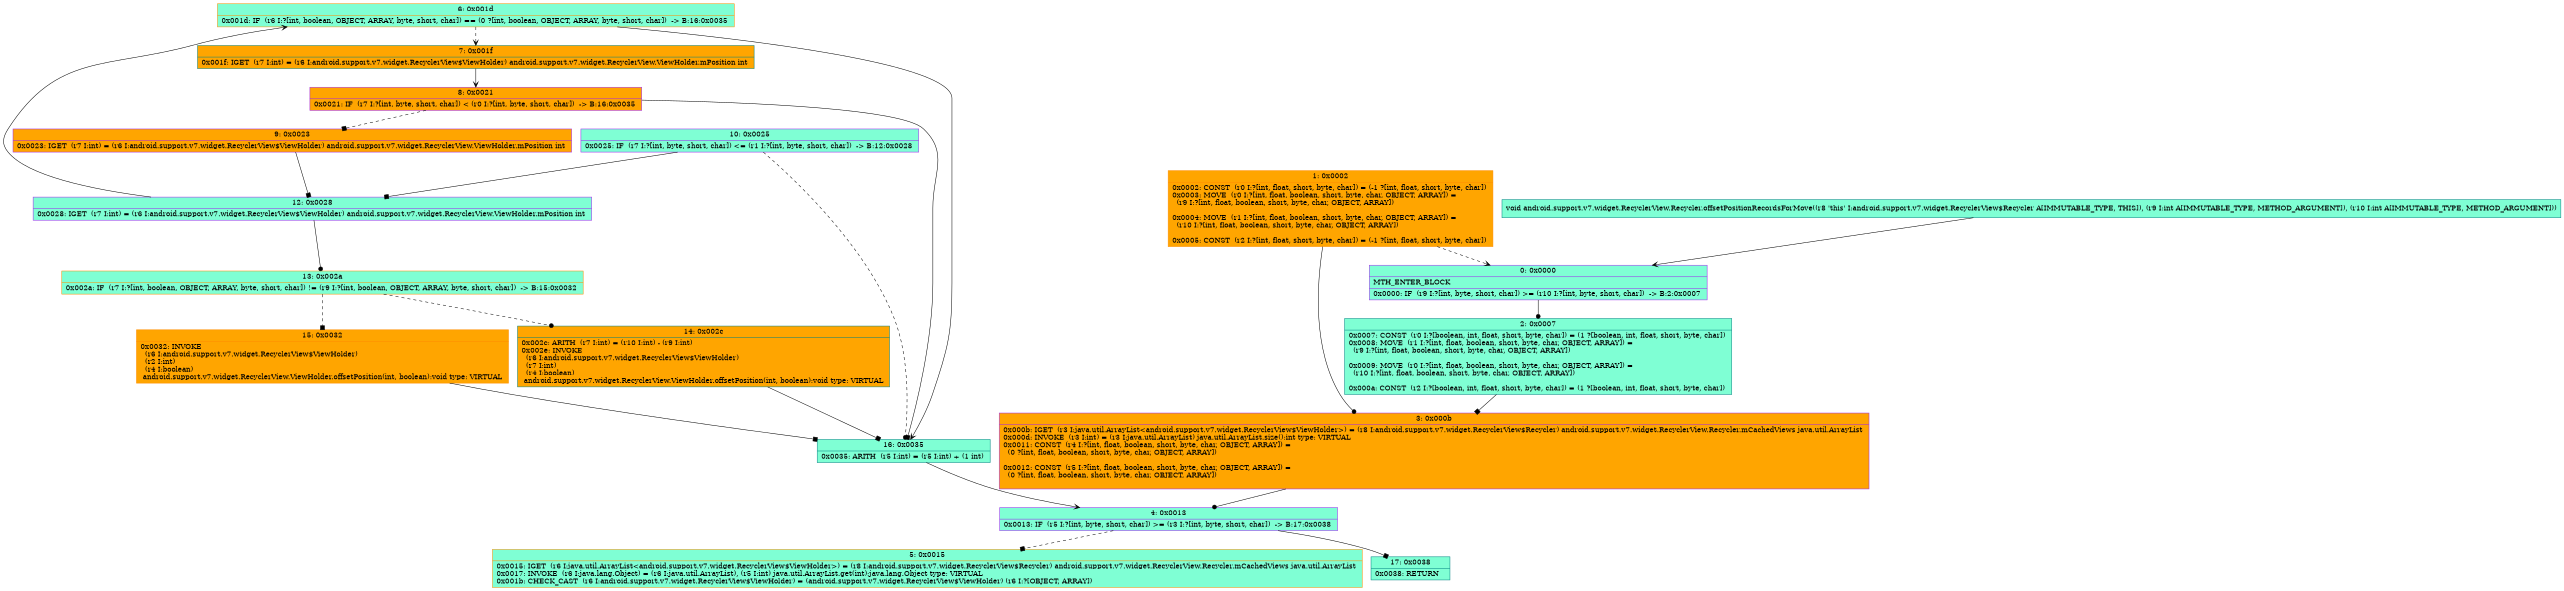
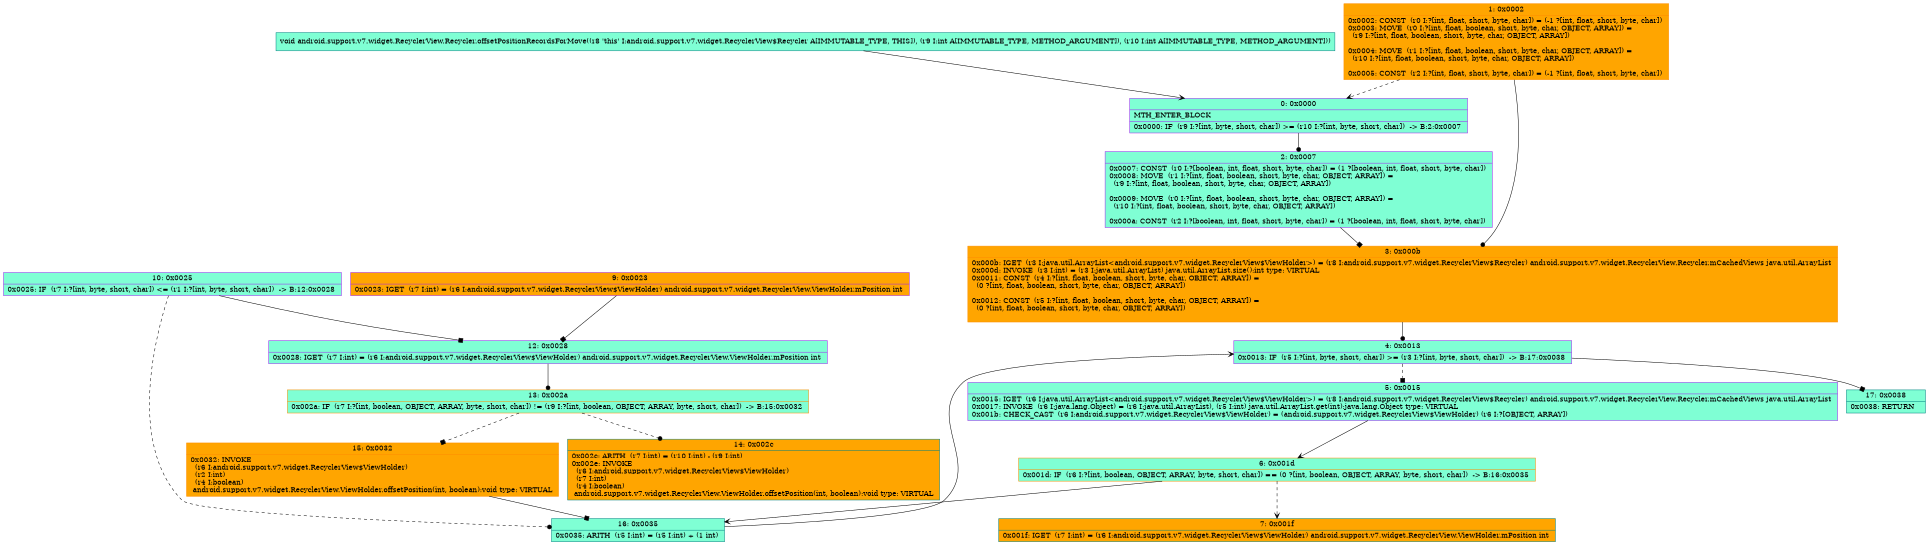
(50, 84) -> (1335, 438)
(476, 99) -> none
(1538, 356) -> (1299, 190)
(821, 412) -> none
(1434, 451) -> (1403, 284)
(927, 568) -> (1403, 401)
